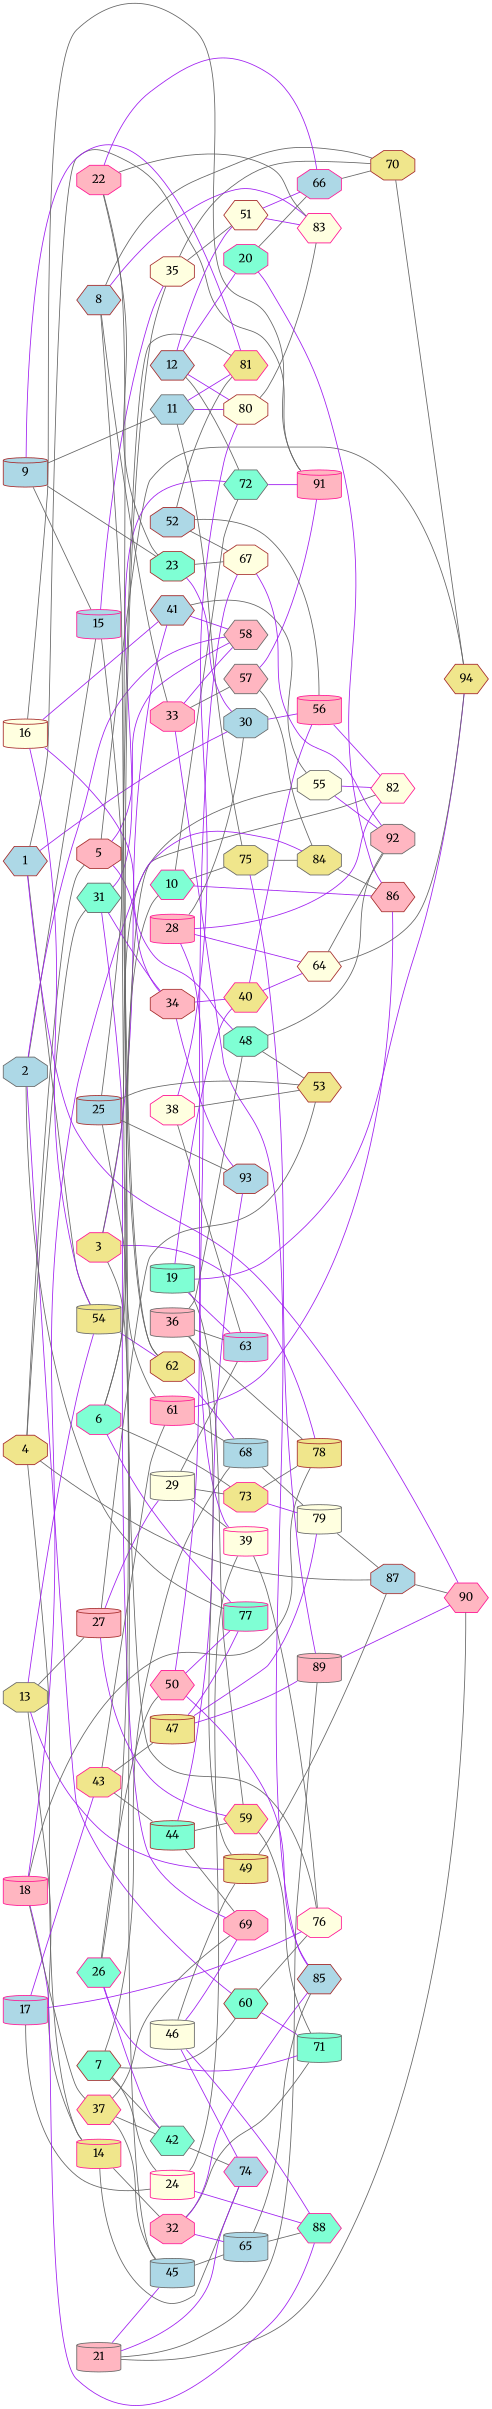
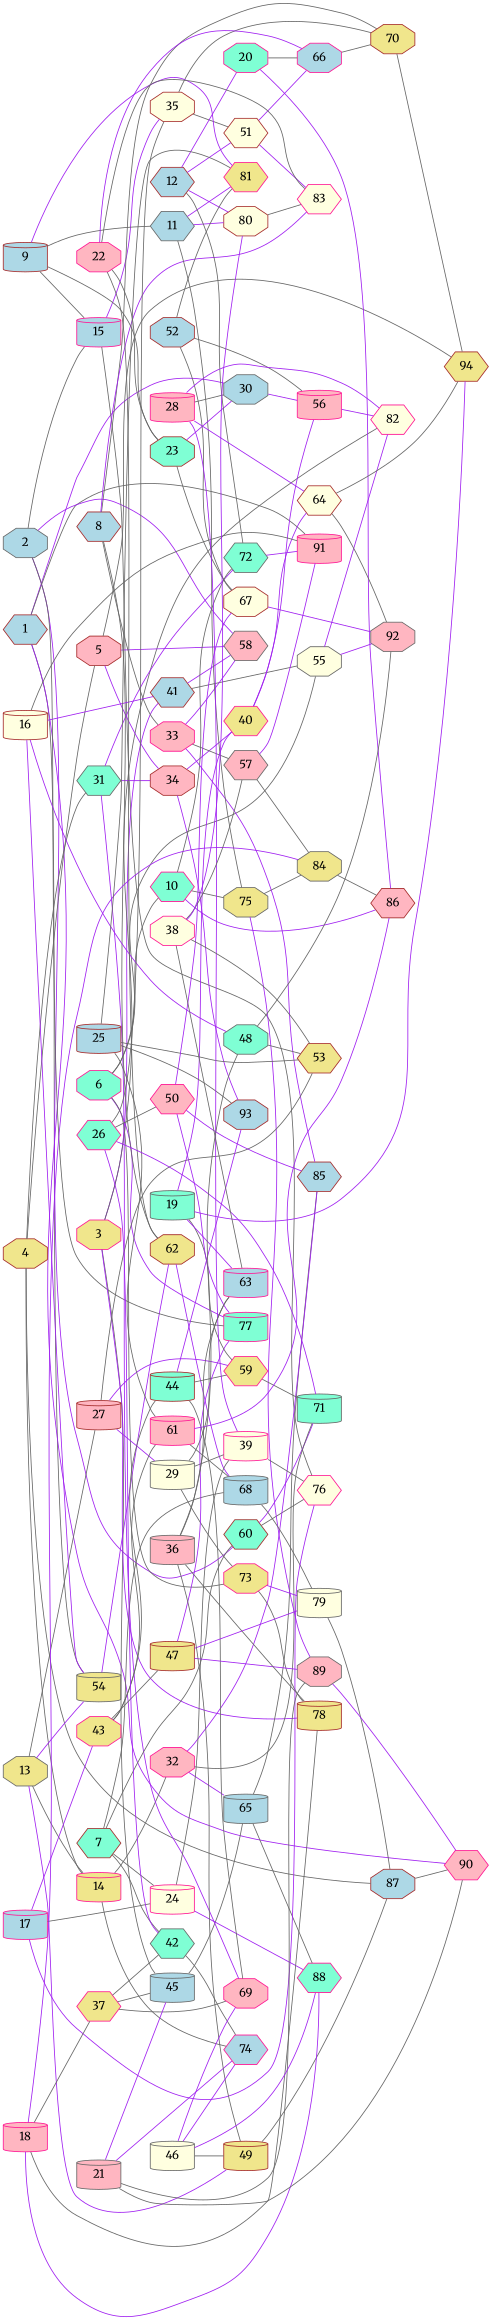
none -> (225, 842)
(319, 1668) -> (319, 1672)
(319, 1923) -> (319, 1490)
